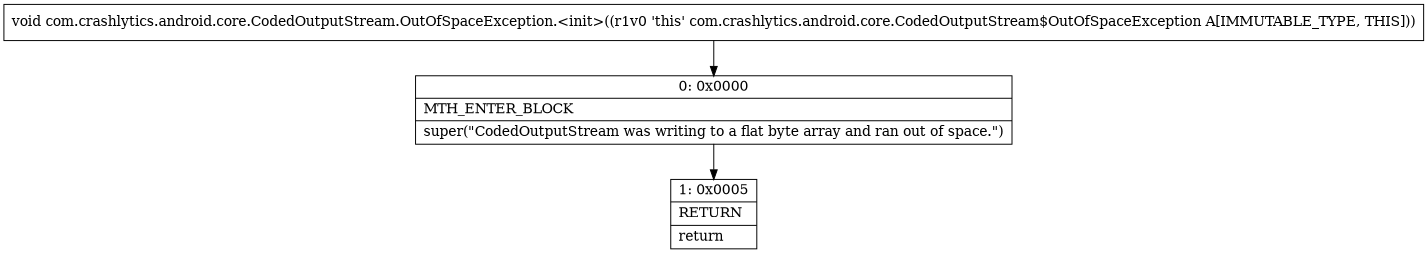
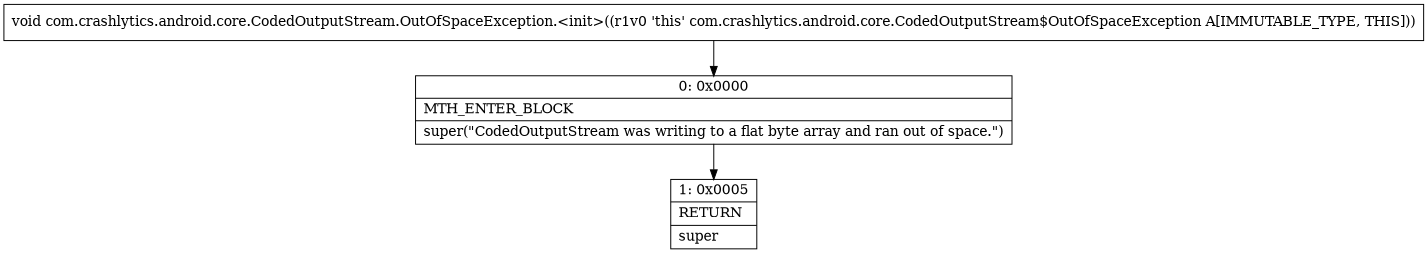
(701, 237) -> (699, 237)
